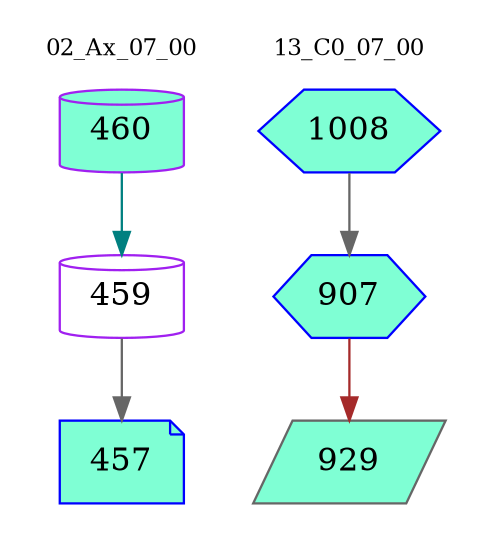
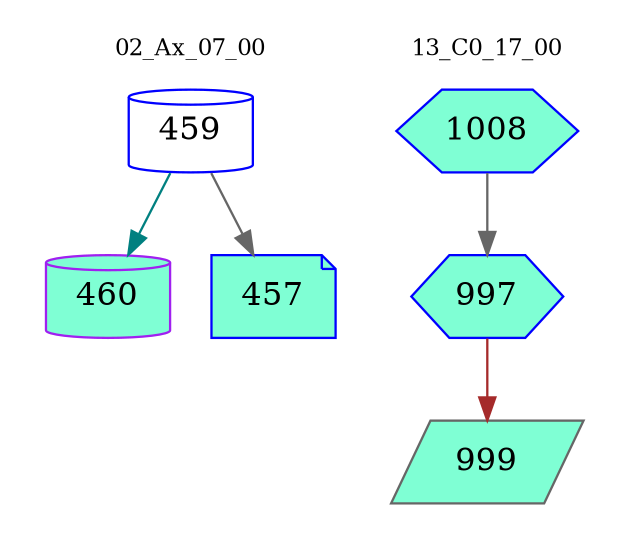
(349, 49) -> (487, 49)
(122, 202) -> (155, 203)
(122, 297) -> (191, 131)
(349, 297) -> (487, 297)
(349, 462) -> (487, 462)
